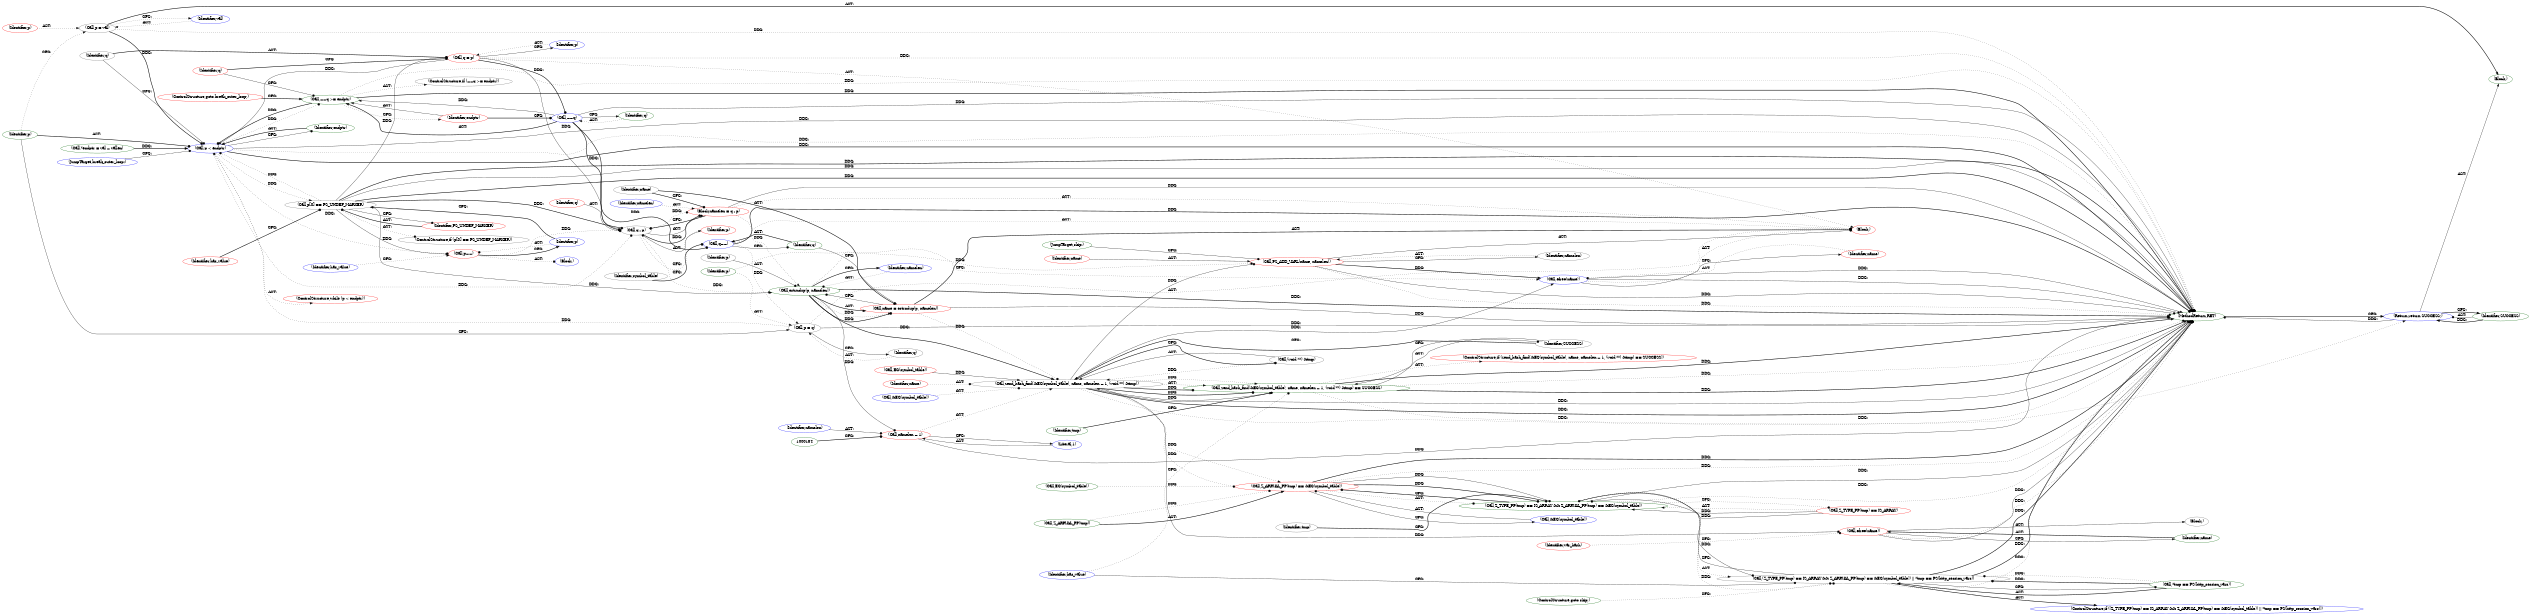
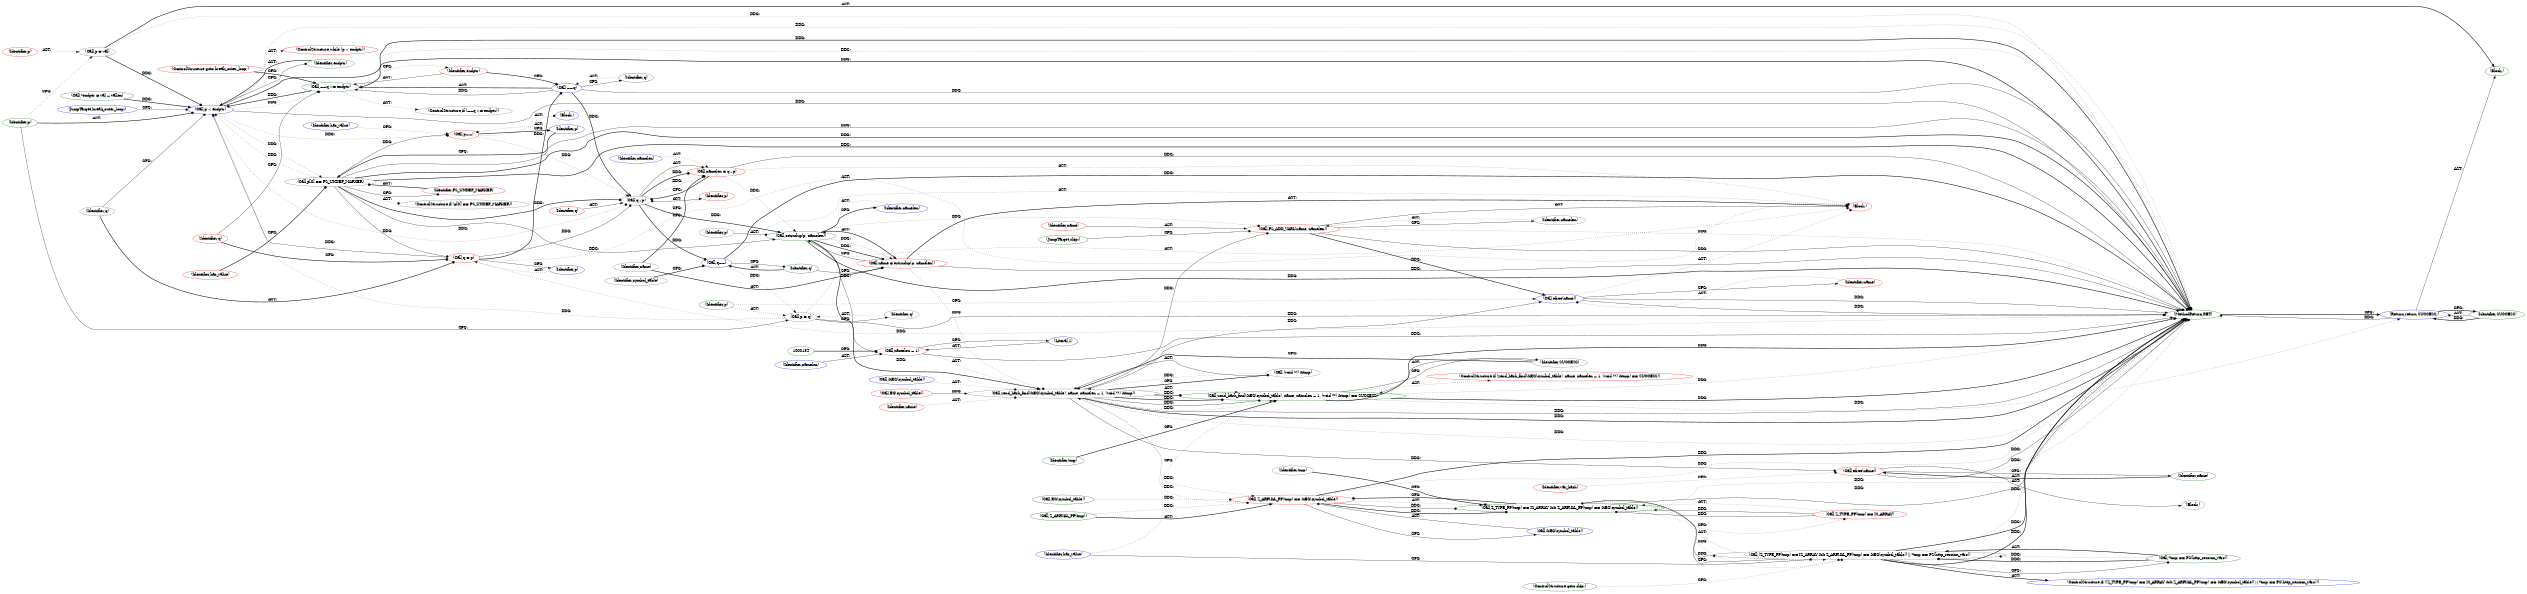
(210, 19) -> none
(718, 212) -> (717, 172)
(613, 220) -> (667, 238)
(691, 288) -> (711, 221)
